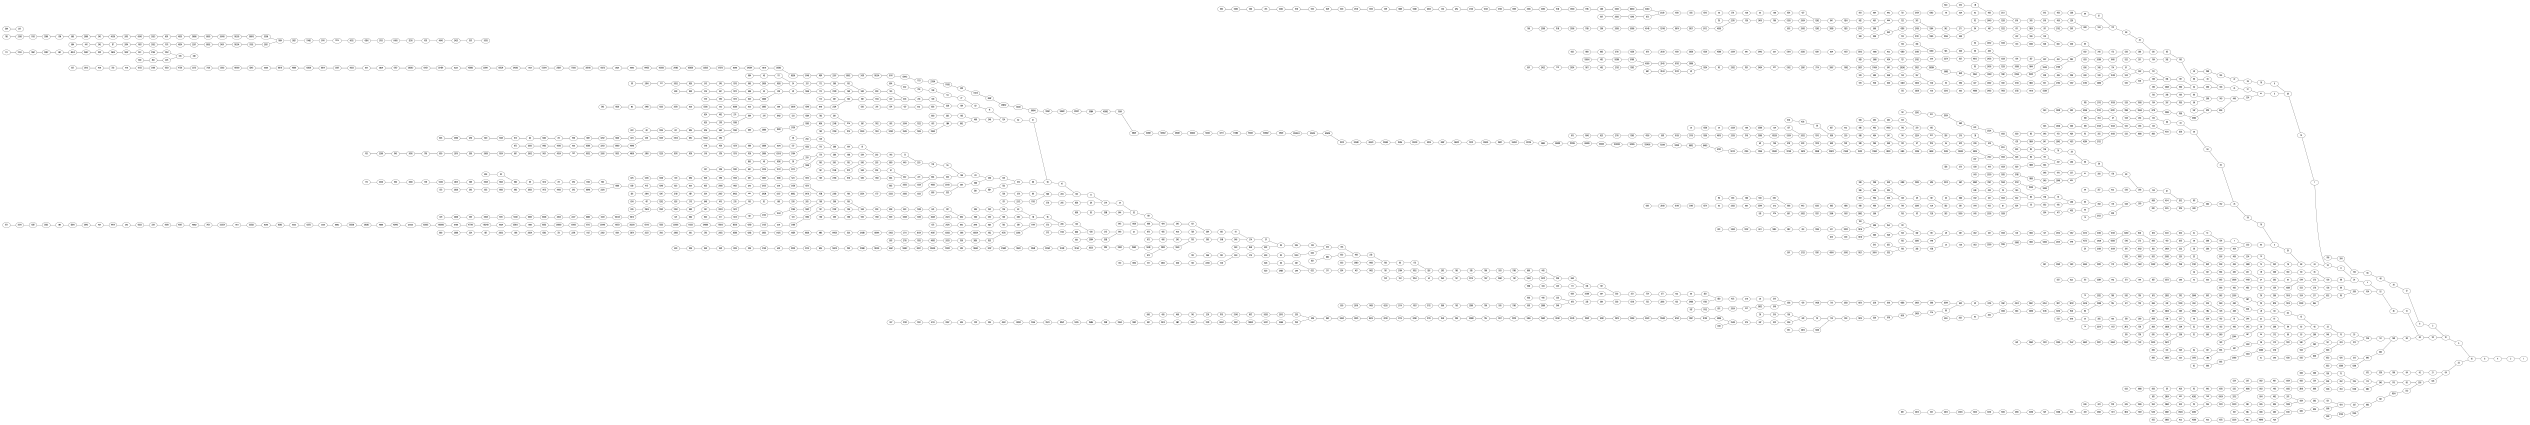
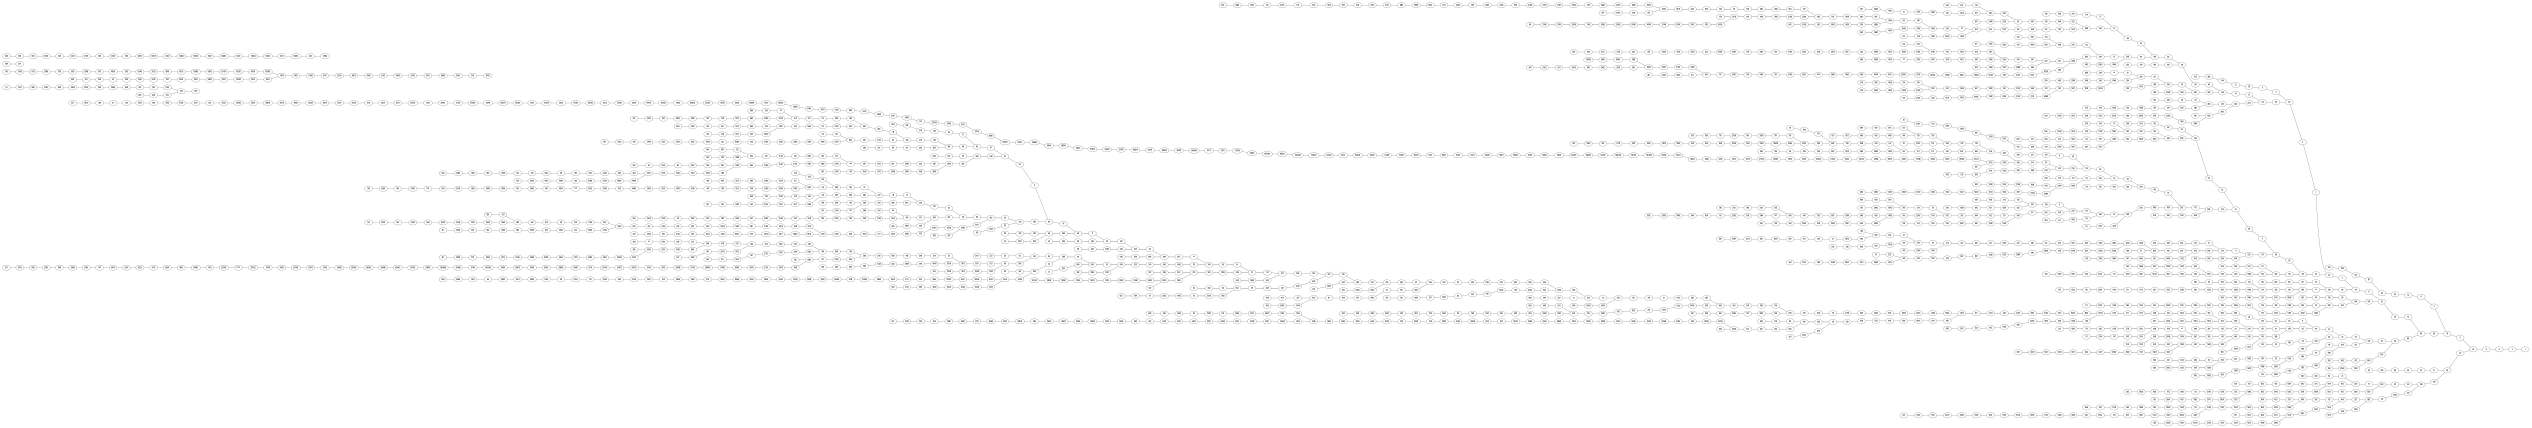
(1018, 248) -> none
